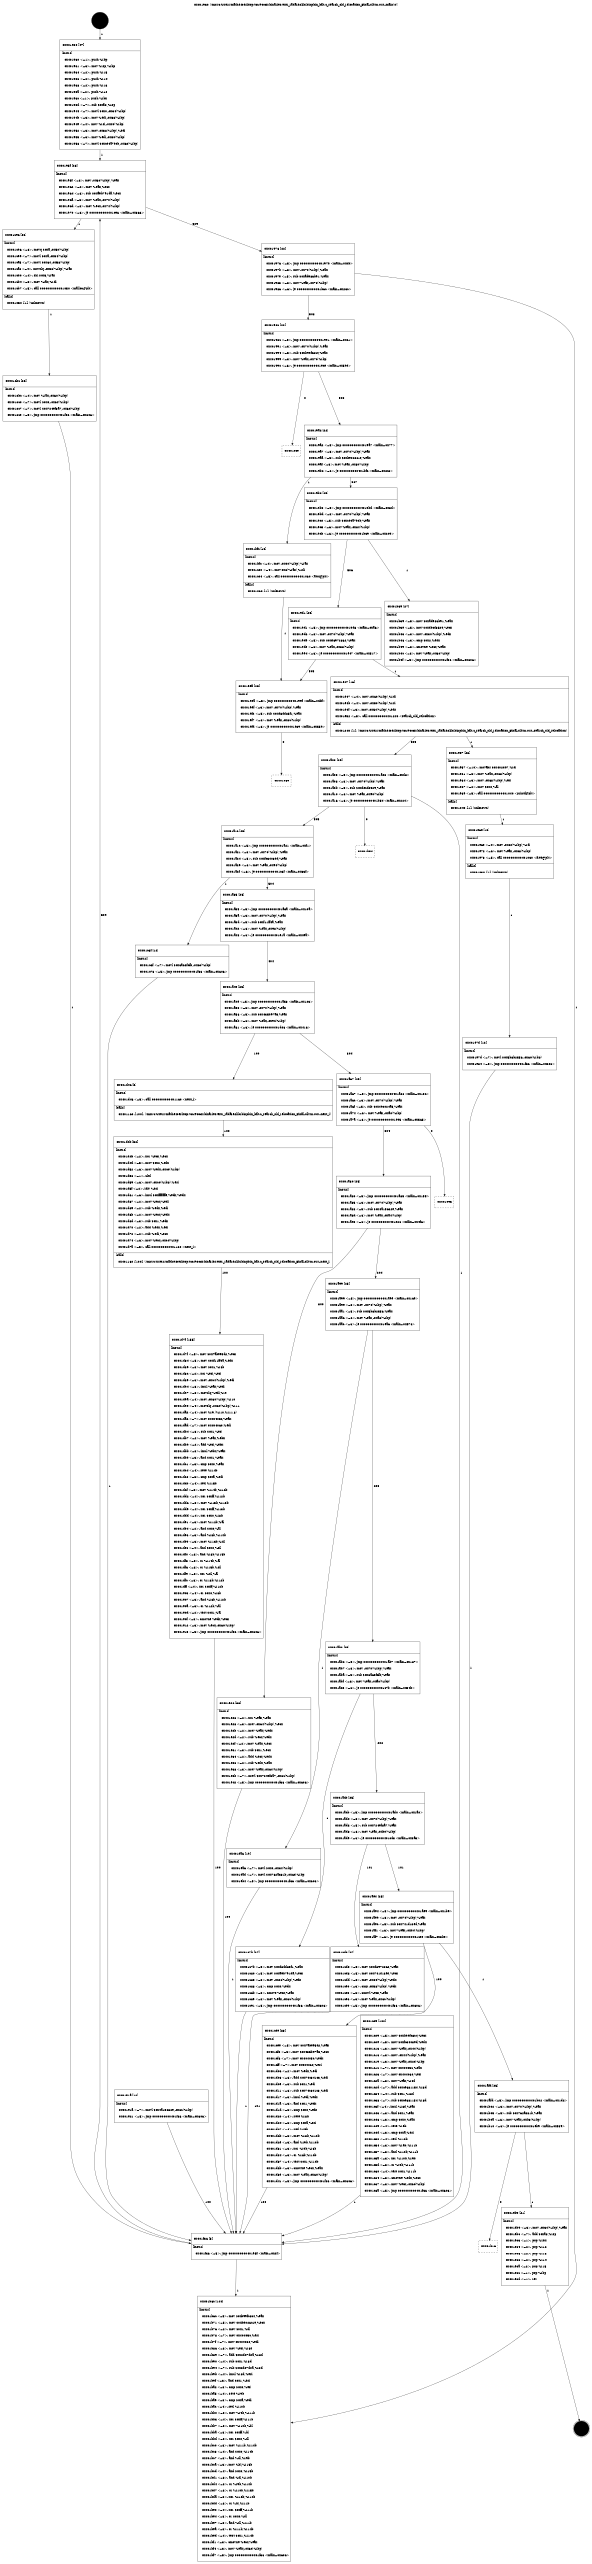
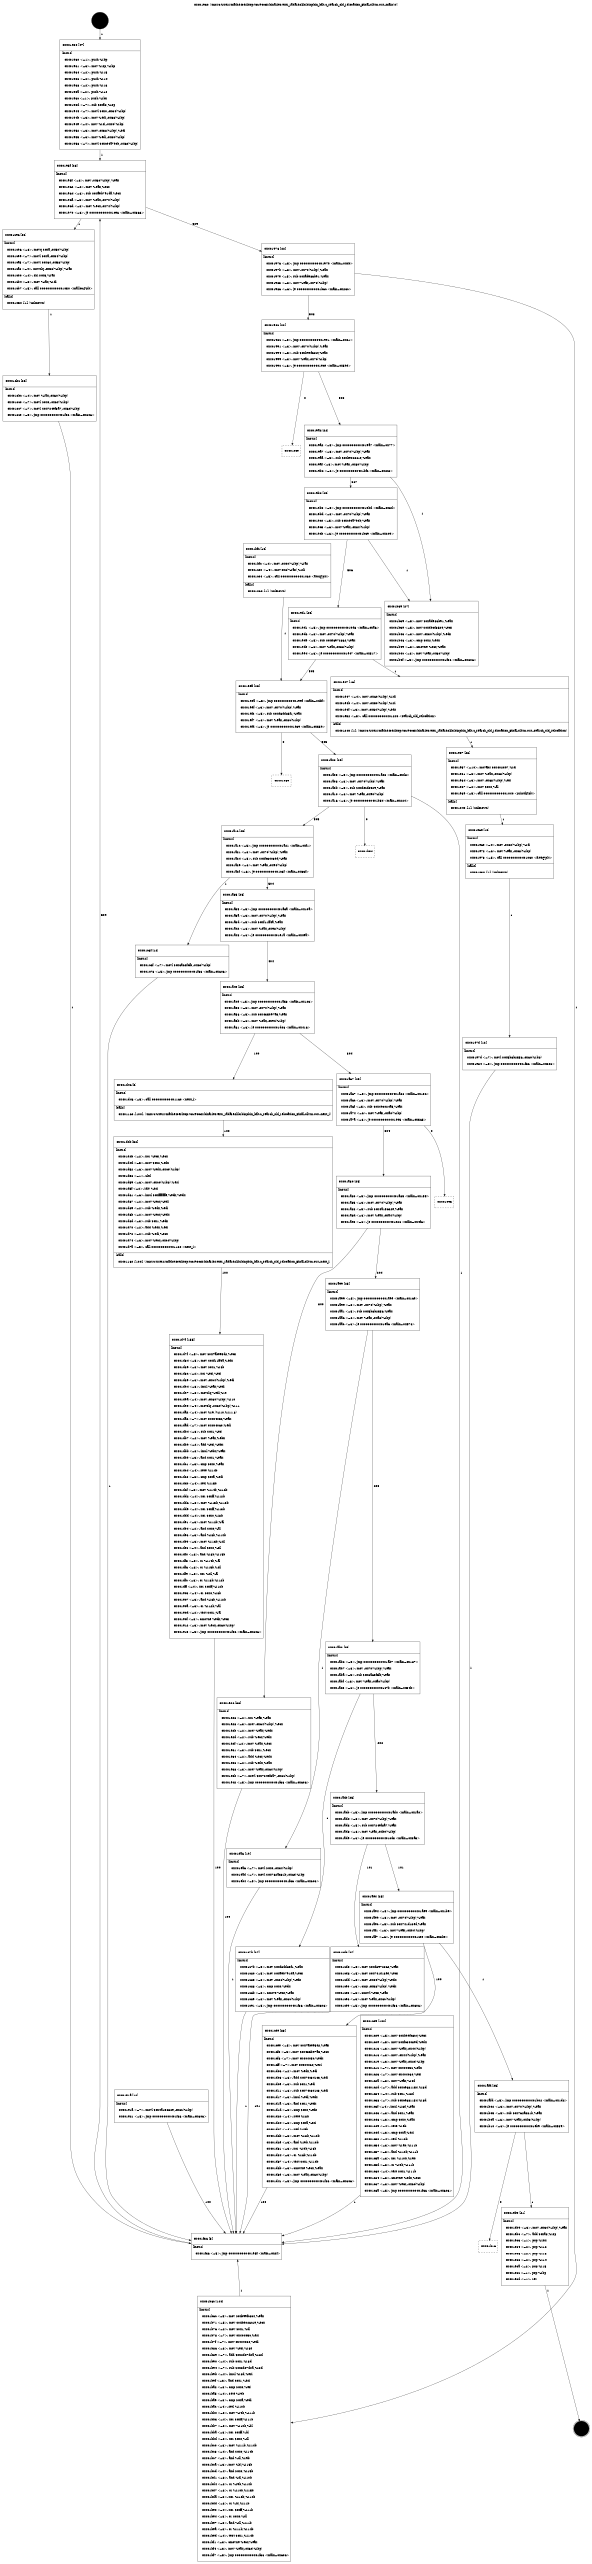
(294, 507) -> (419, 535)
(406, 745) -> (322, 743)
(236, 2277) -> (239, 2279)
